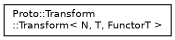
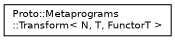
(88, 20) -> (88, 20)
